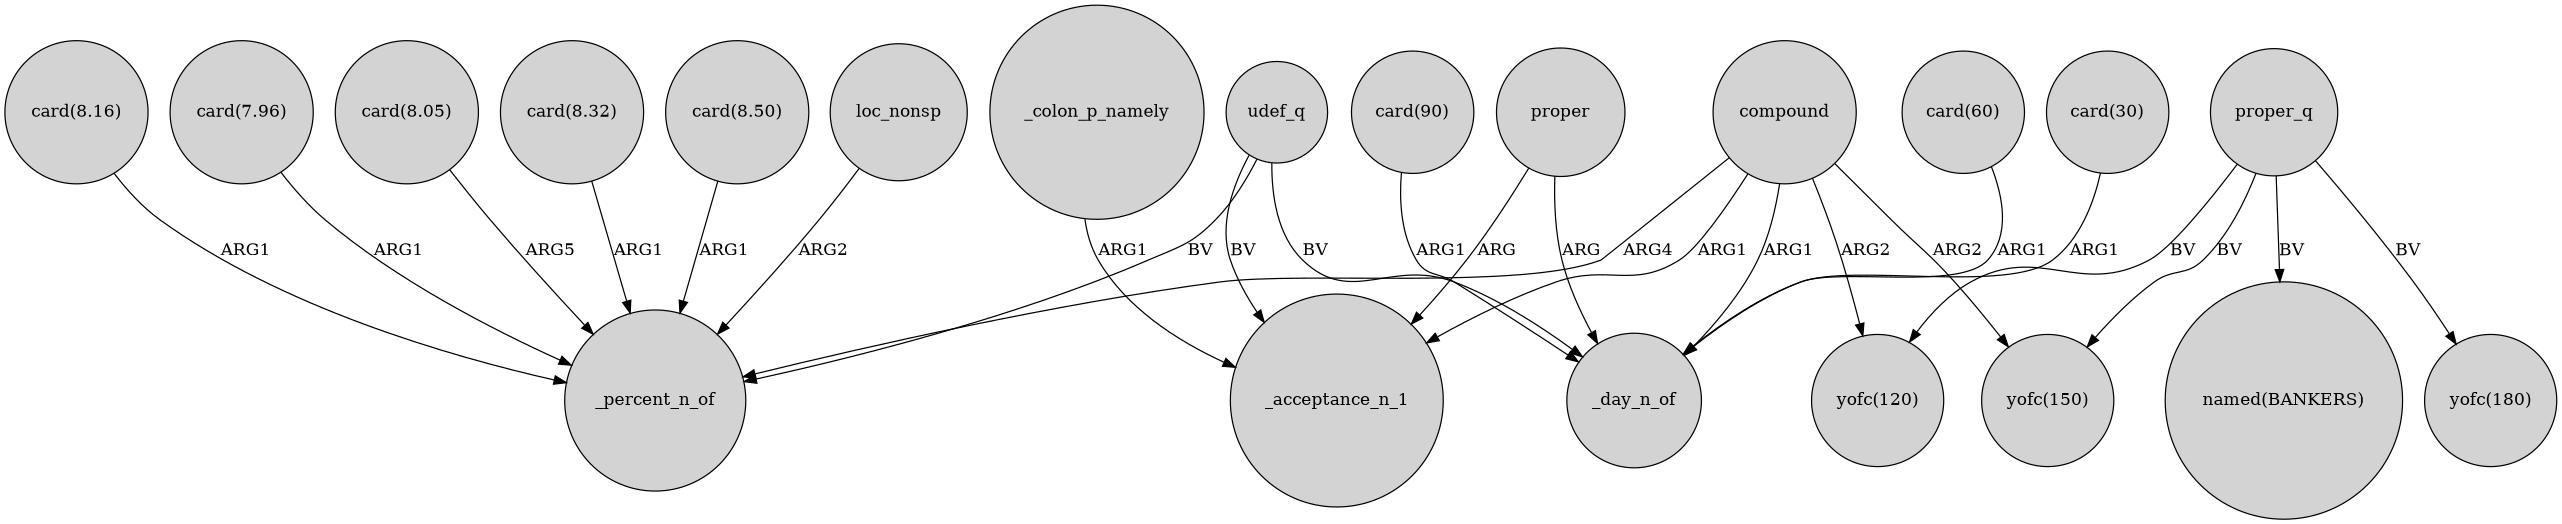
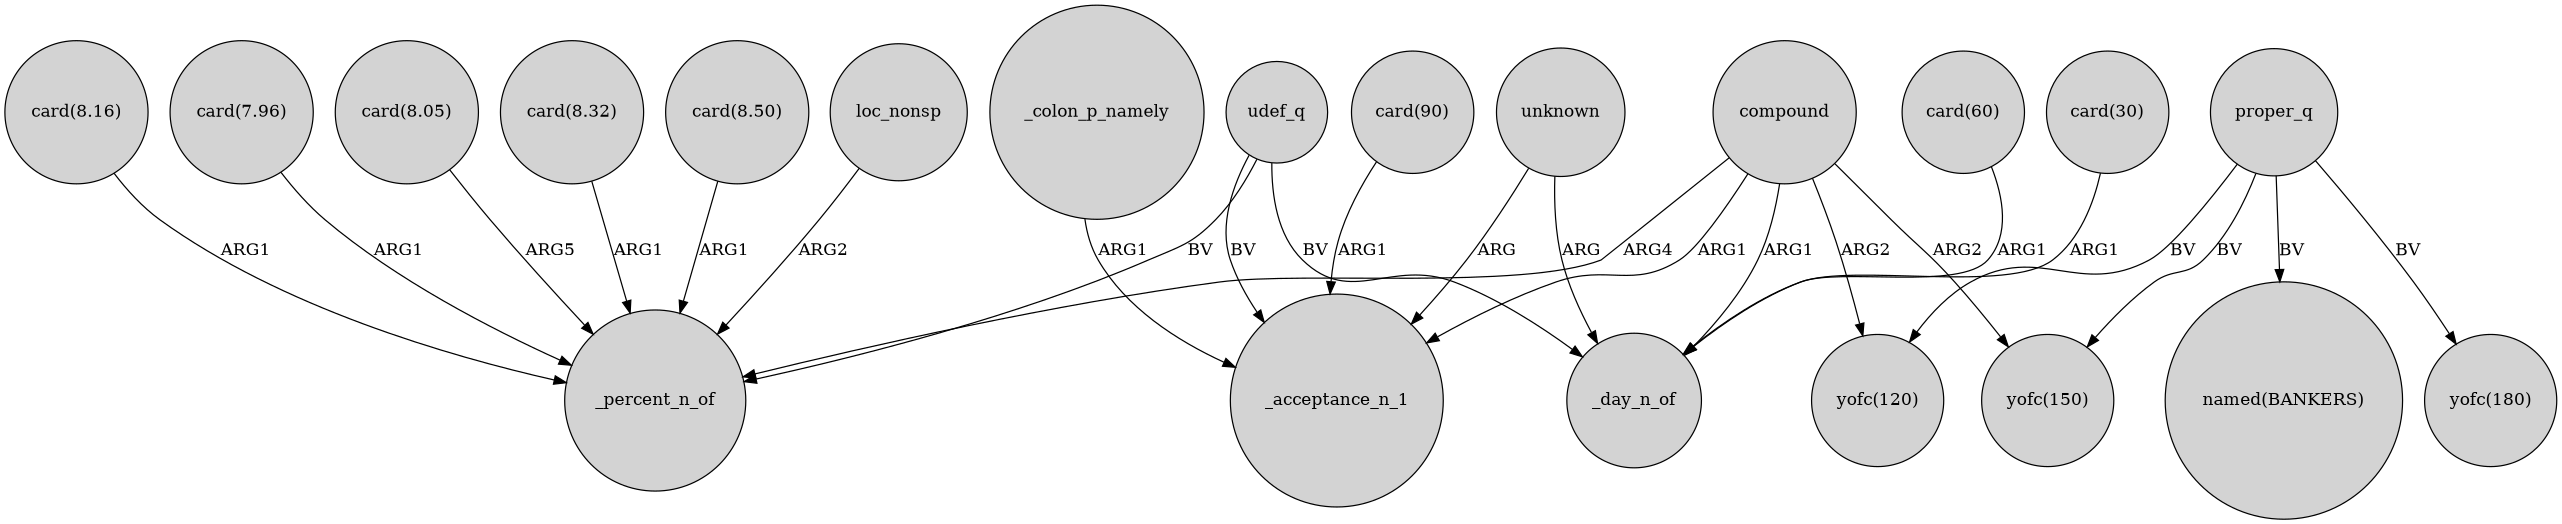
(1561, 112) -> (1561, 112)
(1419, 264) -> (1346, 219)
